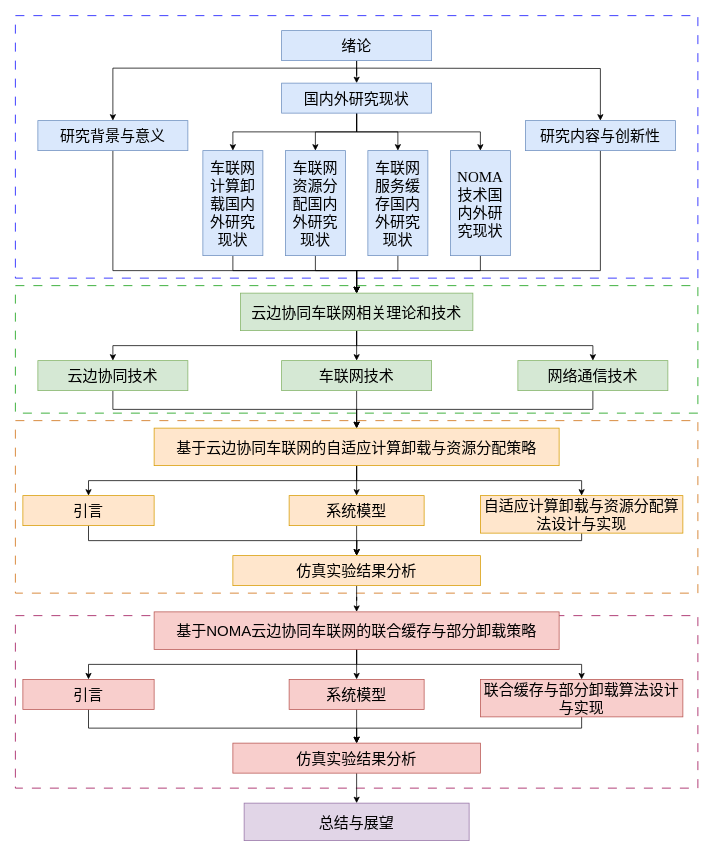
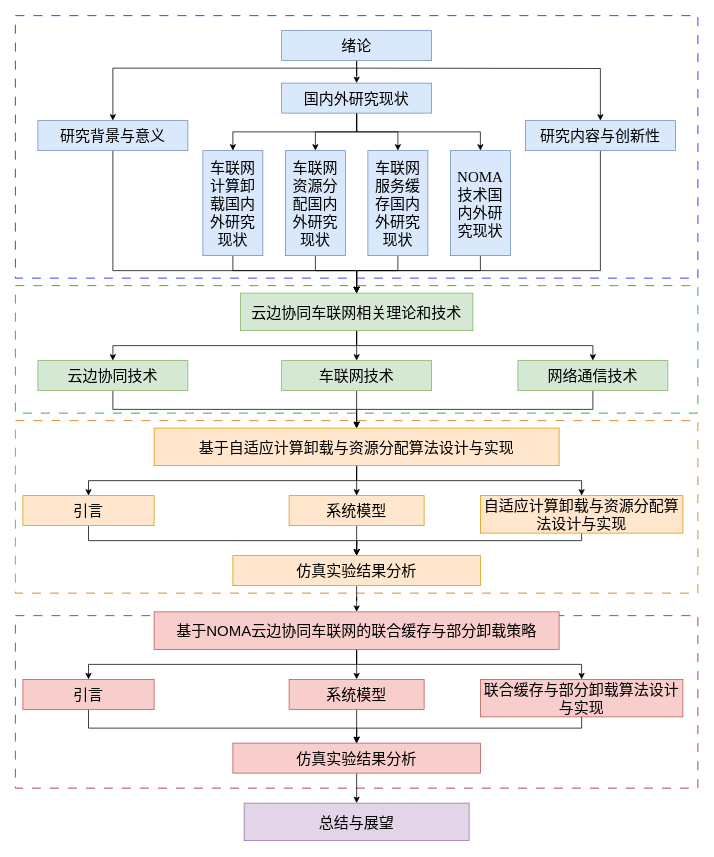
(357, 447) -> (357, 447)
